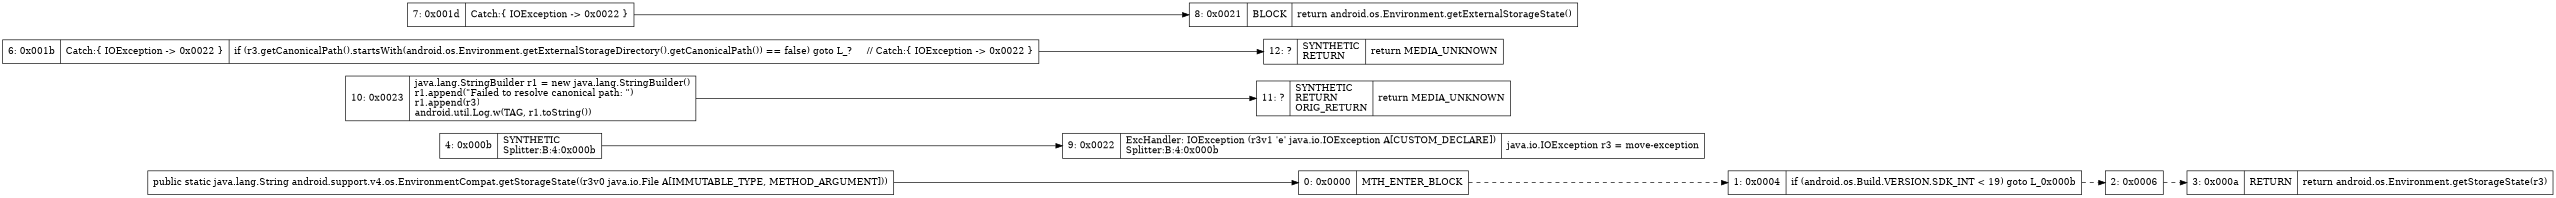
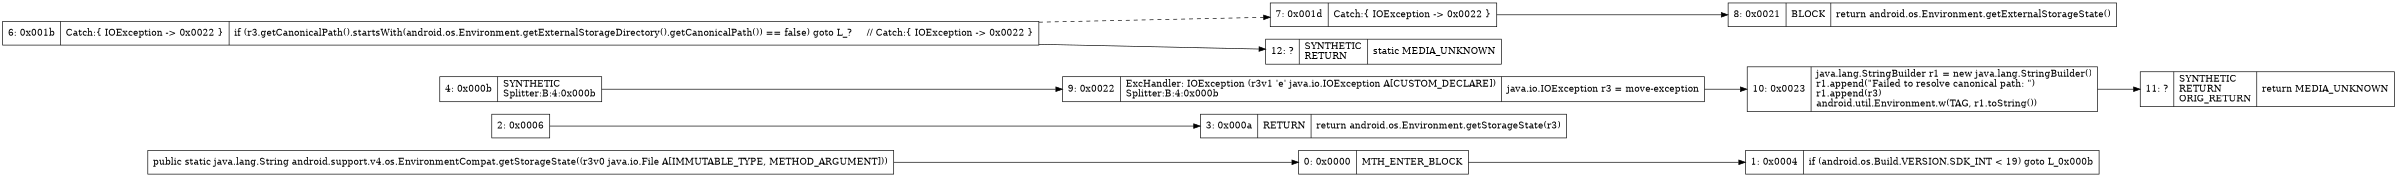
none -> (1151, 20)
(1435, 51) -> (1435, 51)
none -> (1722, 89)
(503, 113) -> (1927, 104)
(1595, 183) -> (1603, 162)
(2090, 183) -> none
(2172, 183) -> (872, 126)
